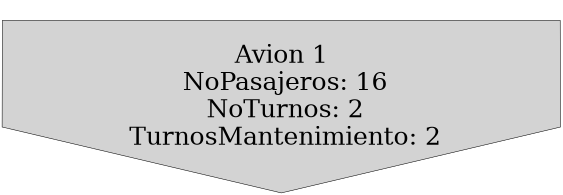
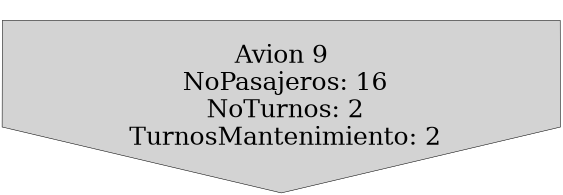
(281, 98) -> (281, 98)
